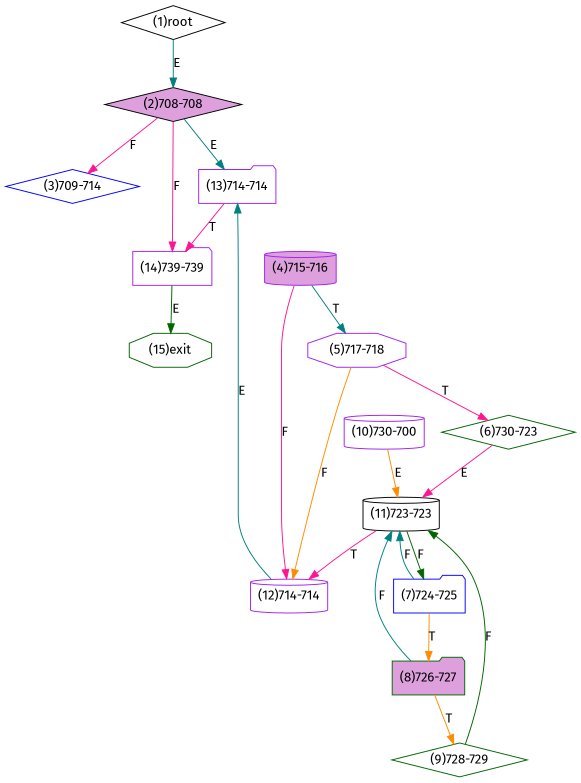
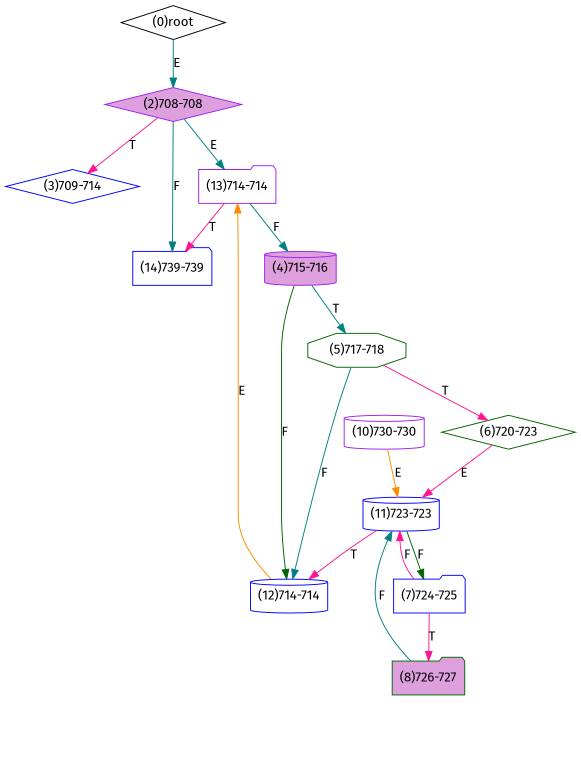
(173, 23) -> (173, 23)
(173, 105) -> (173, 105)
(133, 145) -> (133, 145)
(173, 182) -> (173, 182)
none -> (266, 224)
(172, 268) -> (172, 268)
(170, 350) -> none
(357, 350) -> (357, 350)
(238, 401) -> (238, 401)
(282, 427) -> (282, 427)
(384, 432) -> (384, 432)
(508, 432) -> (508, 432)
(321, 468) -> (321, 468)
(401, 514) -> (401, 514)
(404, 561) -> (404, 561)
(289, 596) -> (289, 596)
(429, 632) -> (429, 632)
(460, 760) -> none
